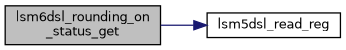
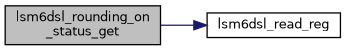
(274, 25) -> (274, 25)
